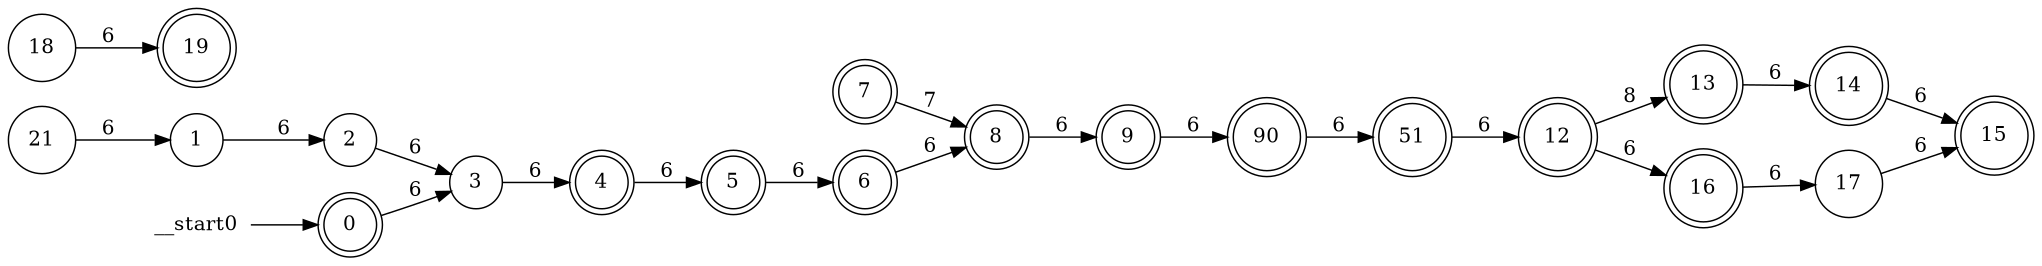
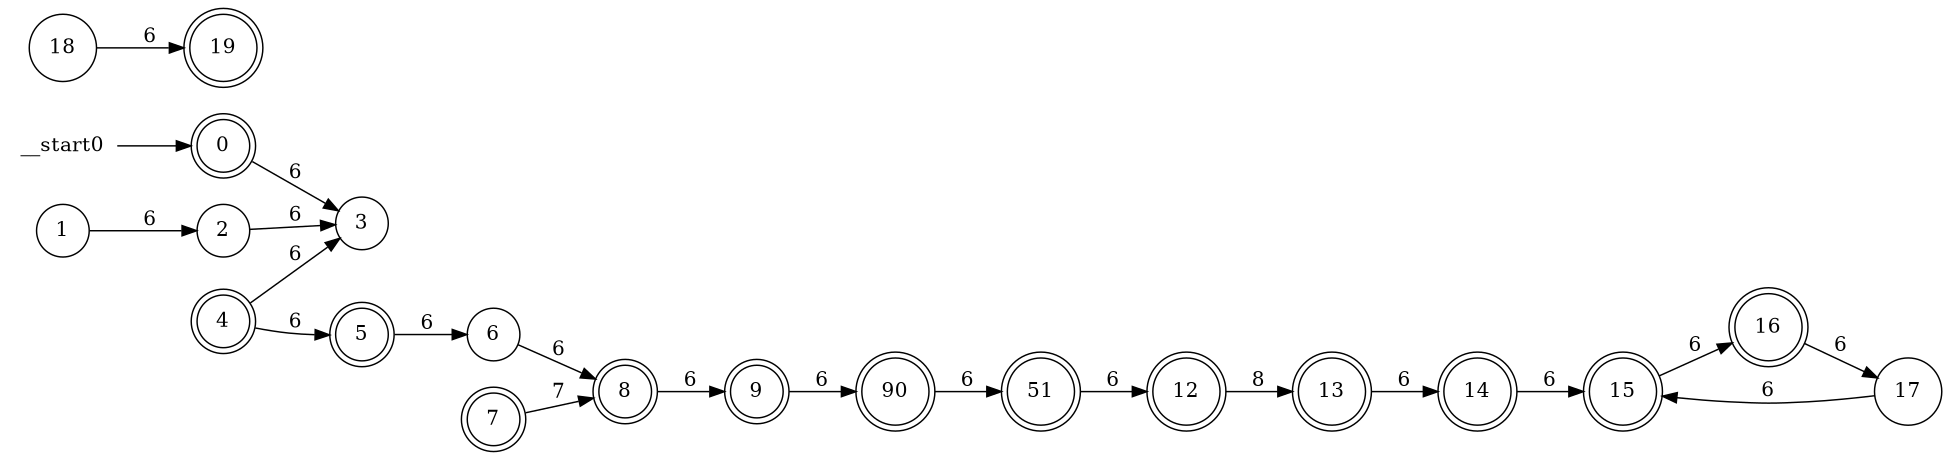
(42, 140) -> none
(1624, 160) -> (1689, 363)
(529, 182) -> (289, 275)
(865, 182) -> (494, 335)
